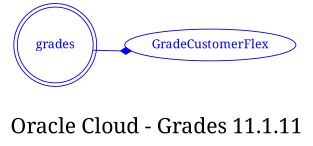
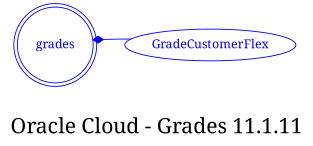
(107, 51) -> (117, 39)
